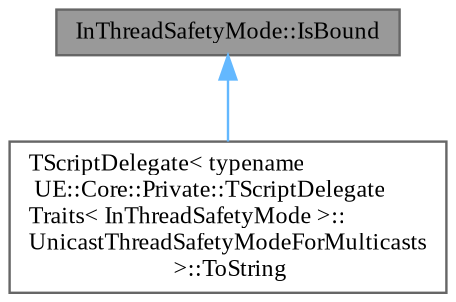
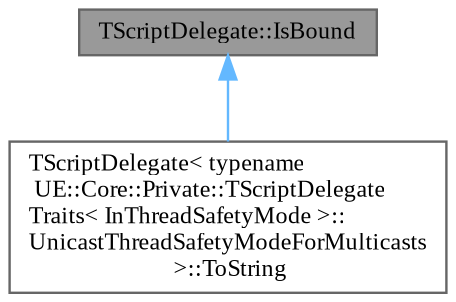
(228, 32) -> (228, 32)
